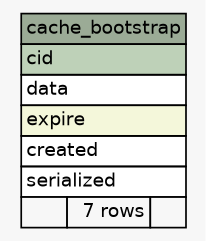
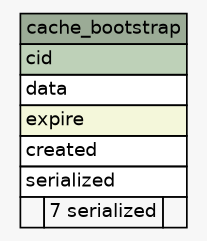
(114, 211) -> (104, 211)
